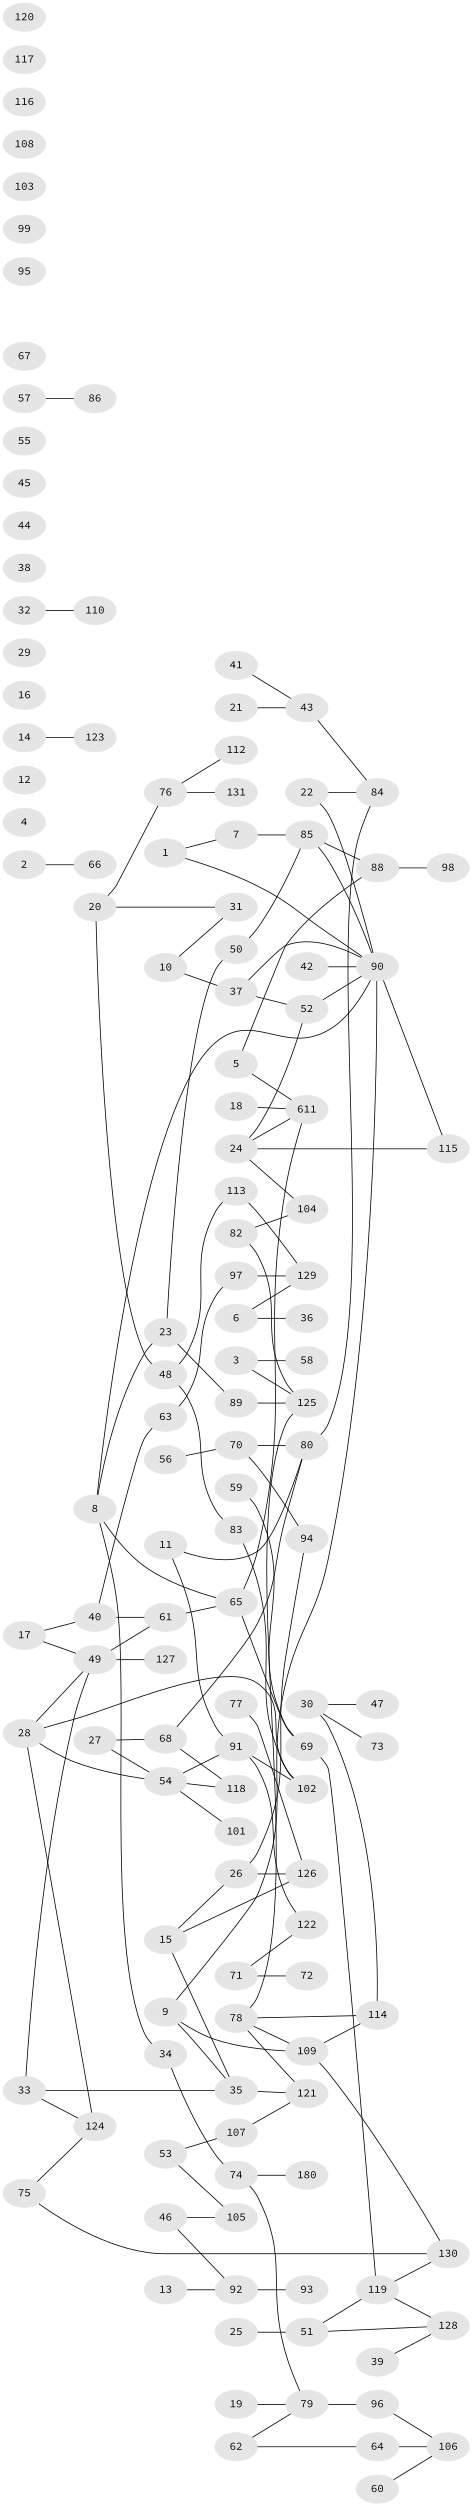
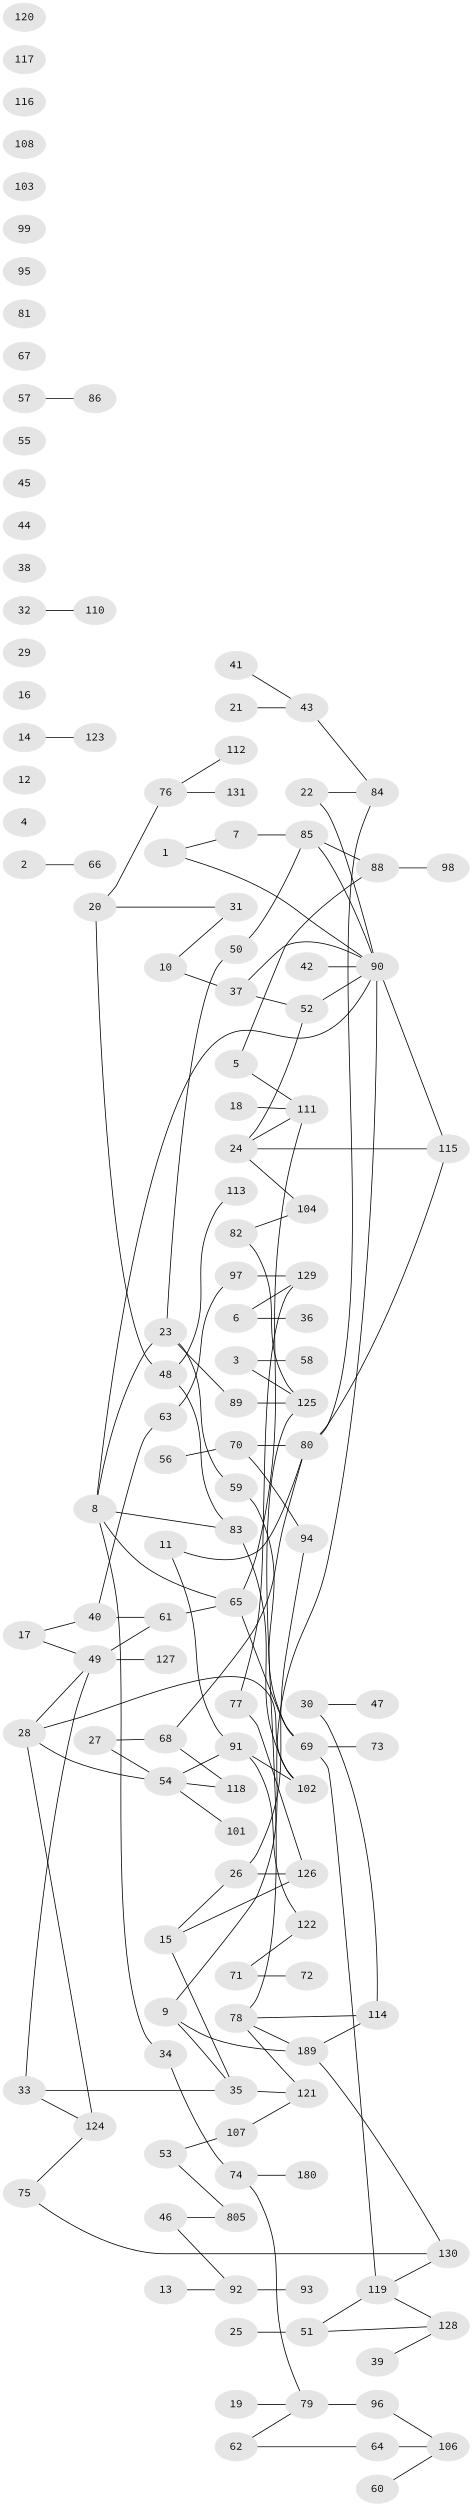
none -> (24, 314)
(307, 1110) -> (307, 1110)
(274, 1232) -> (264, 1487)
none -> (392, 1303)
none -> (201, 1410)
none -> (166, 1520)
(342, 1726) -> (342, 1747)
(307, 2051) -> (307, 2051)
(236, 2218) -> (236, 2218)
